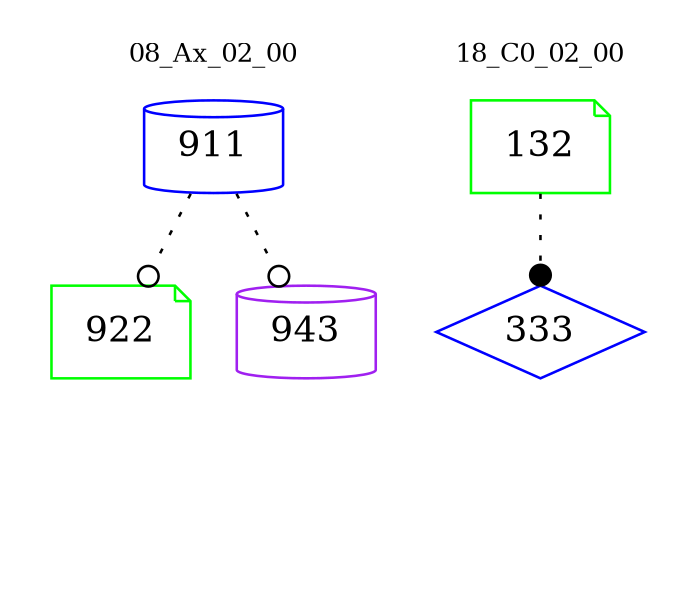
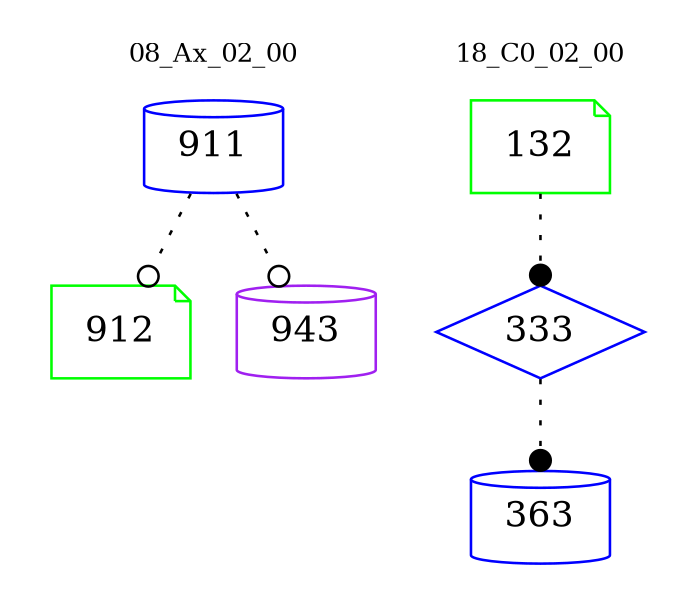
(121, 332) -> (121, 332)
none -> (540, 517)
